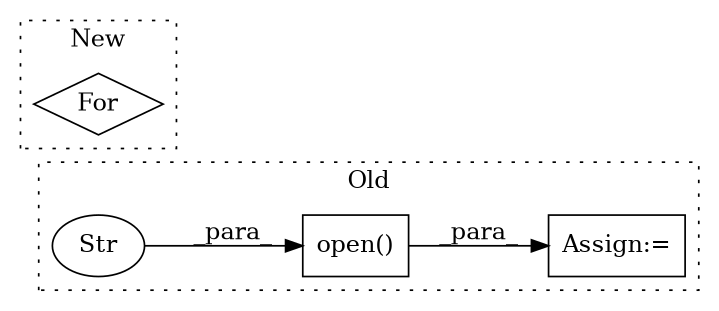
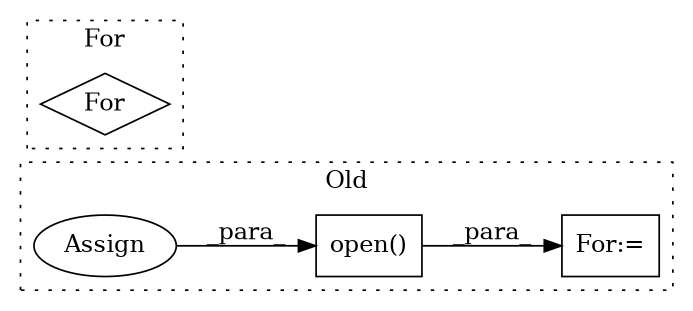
(98, 40) -> (105, 40)
(98, 246) -> (105, 246)
(617, 246) -> (611, 246)
